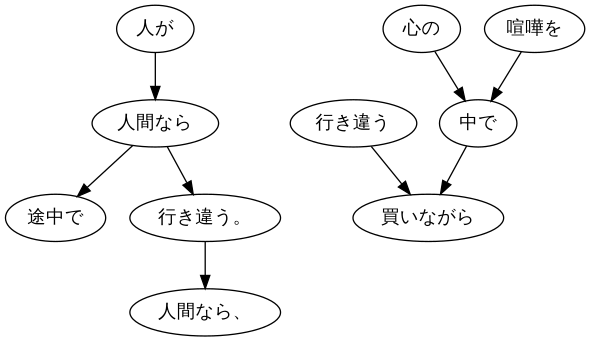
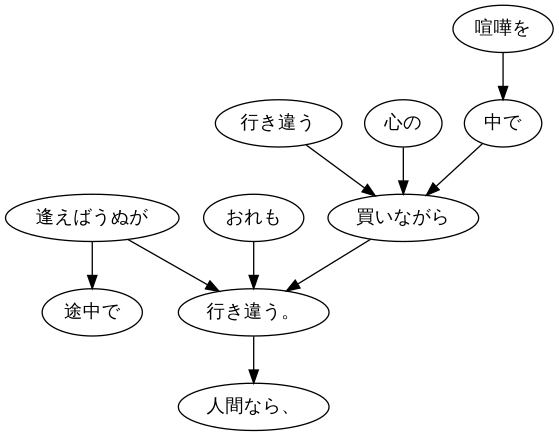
(155, 29) -> none
(446, 70) -> (403, 164)
(155, 123) -> (92, 218)
none -> (254, 218)
none -> (334, 262)
